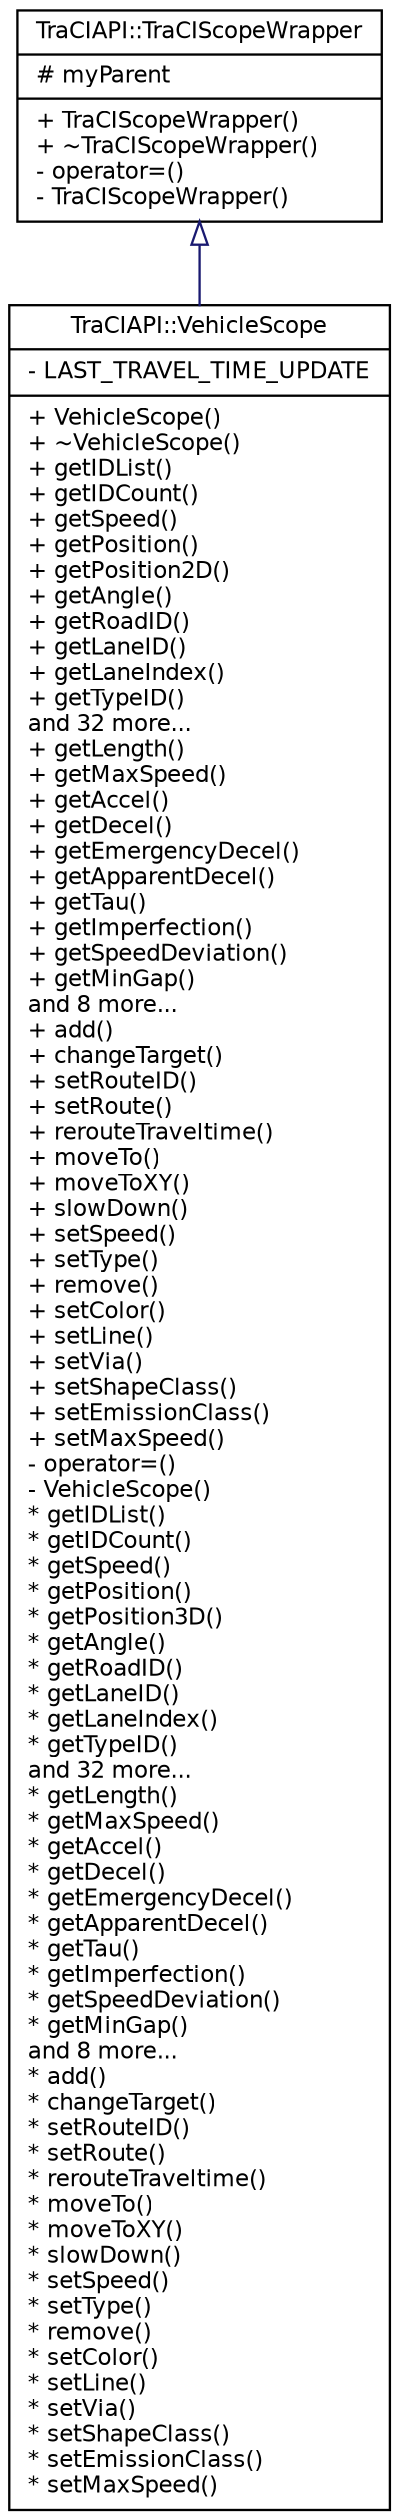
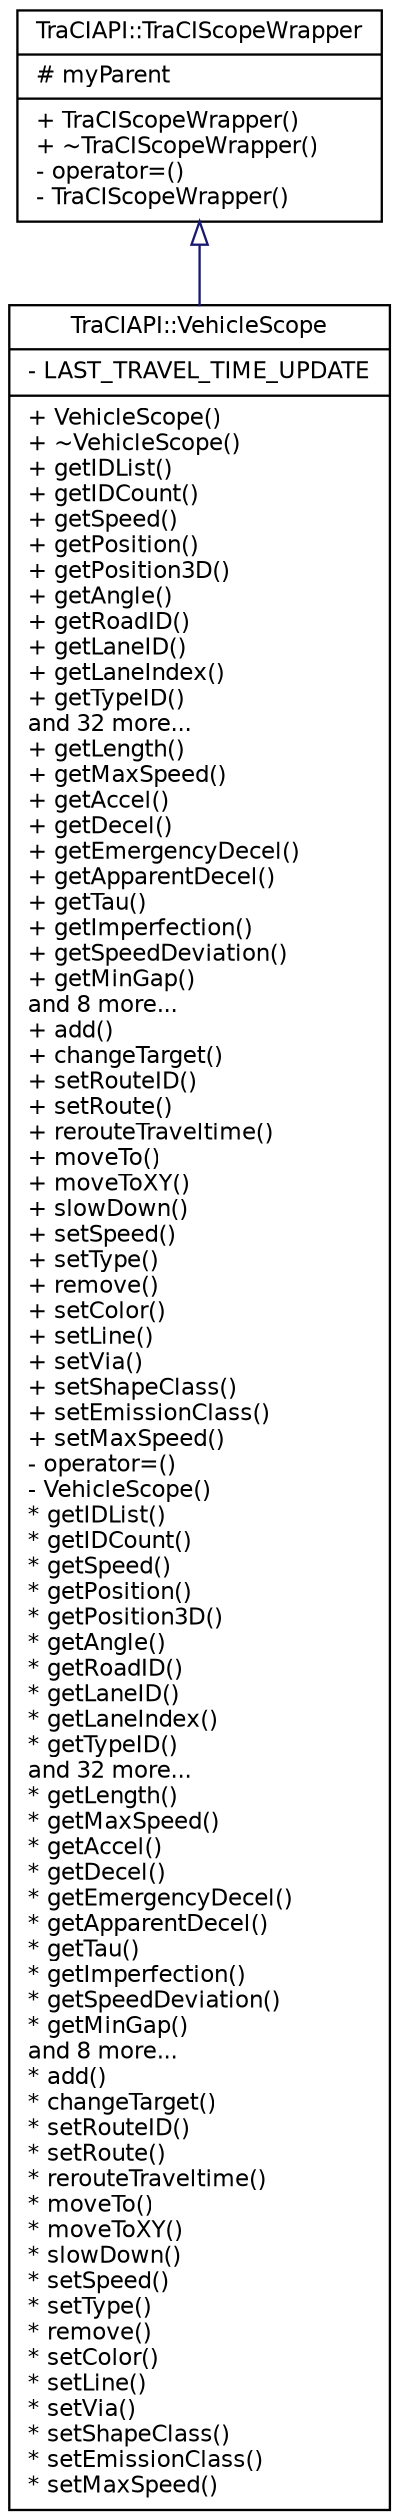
(130, 571) -> (130, 571)
